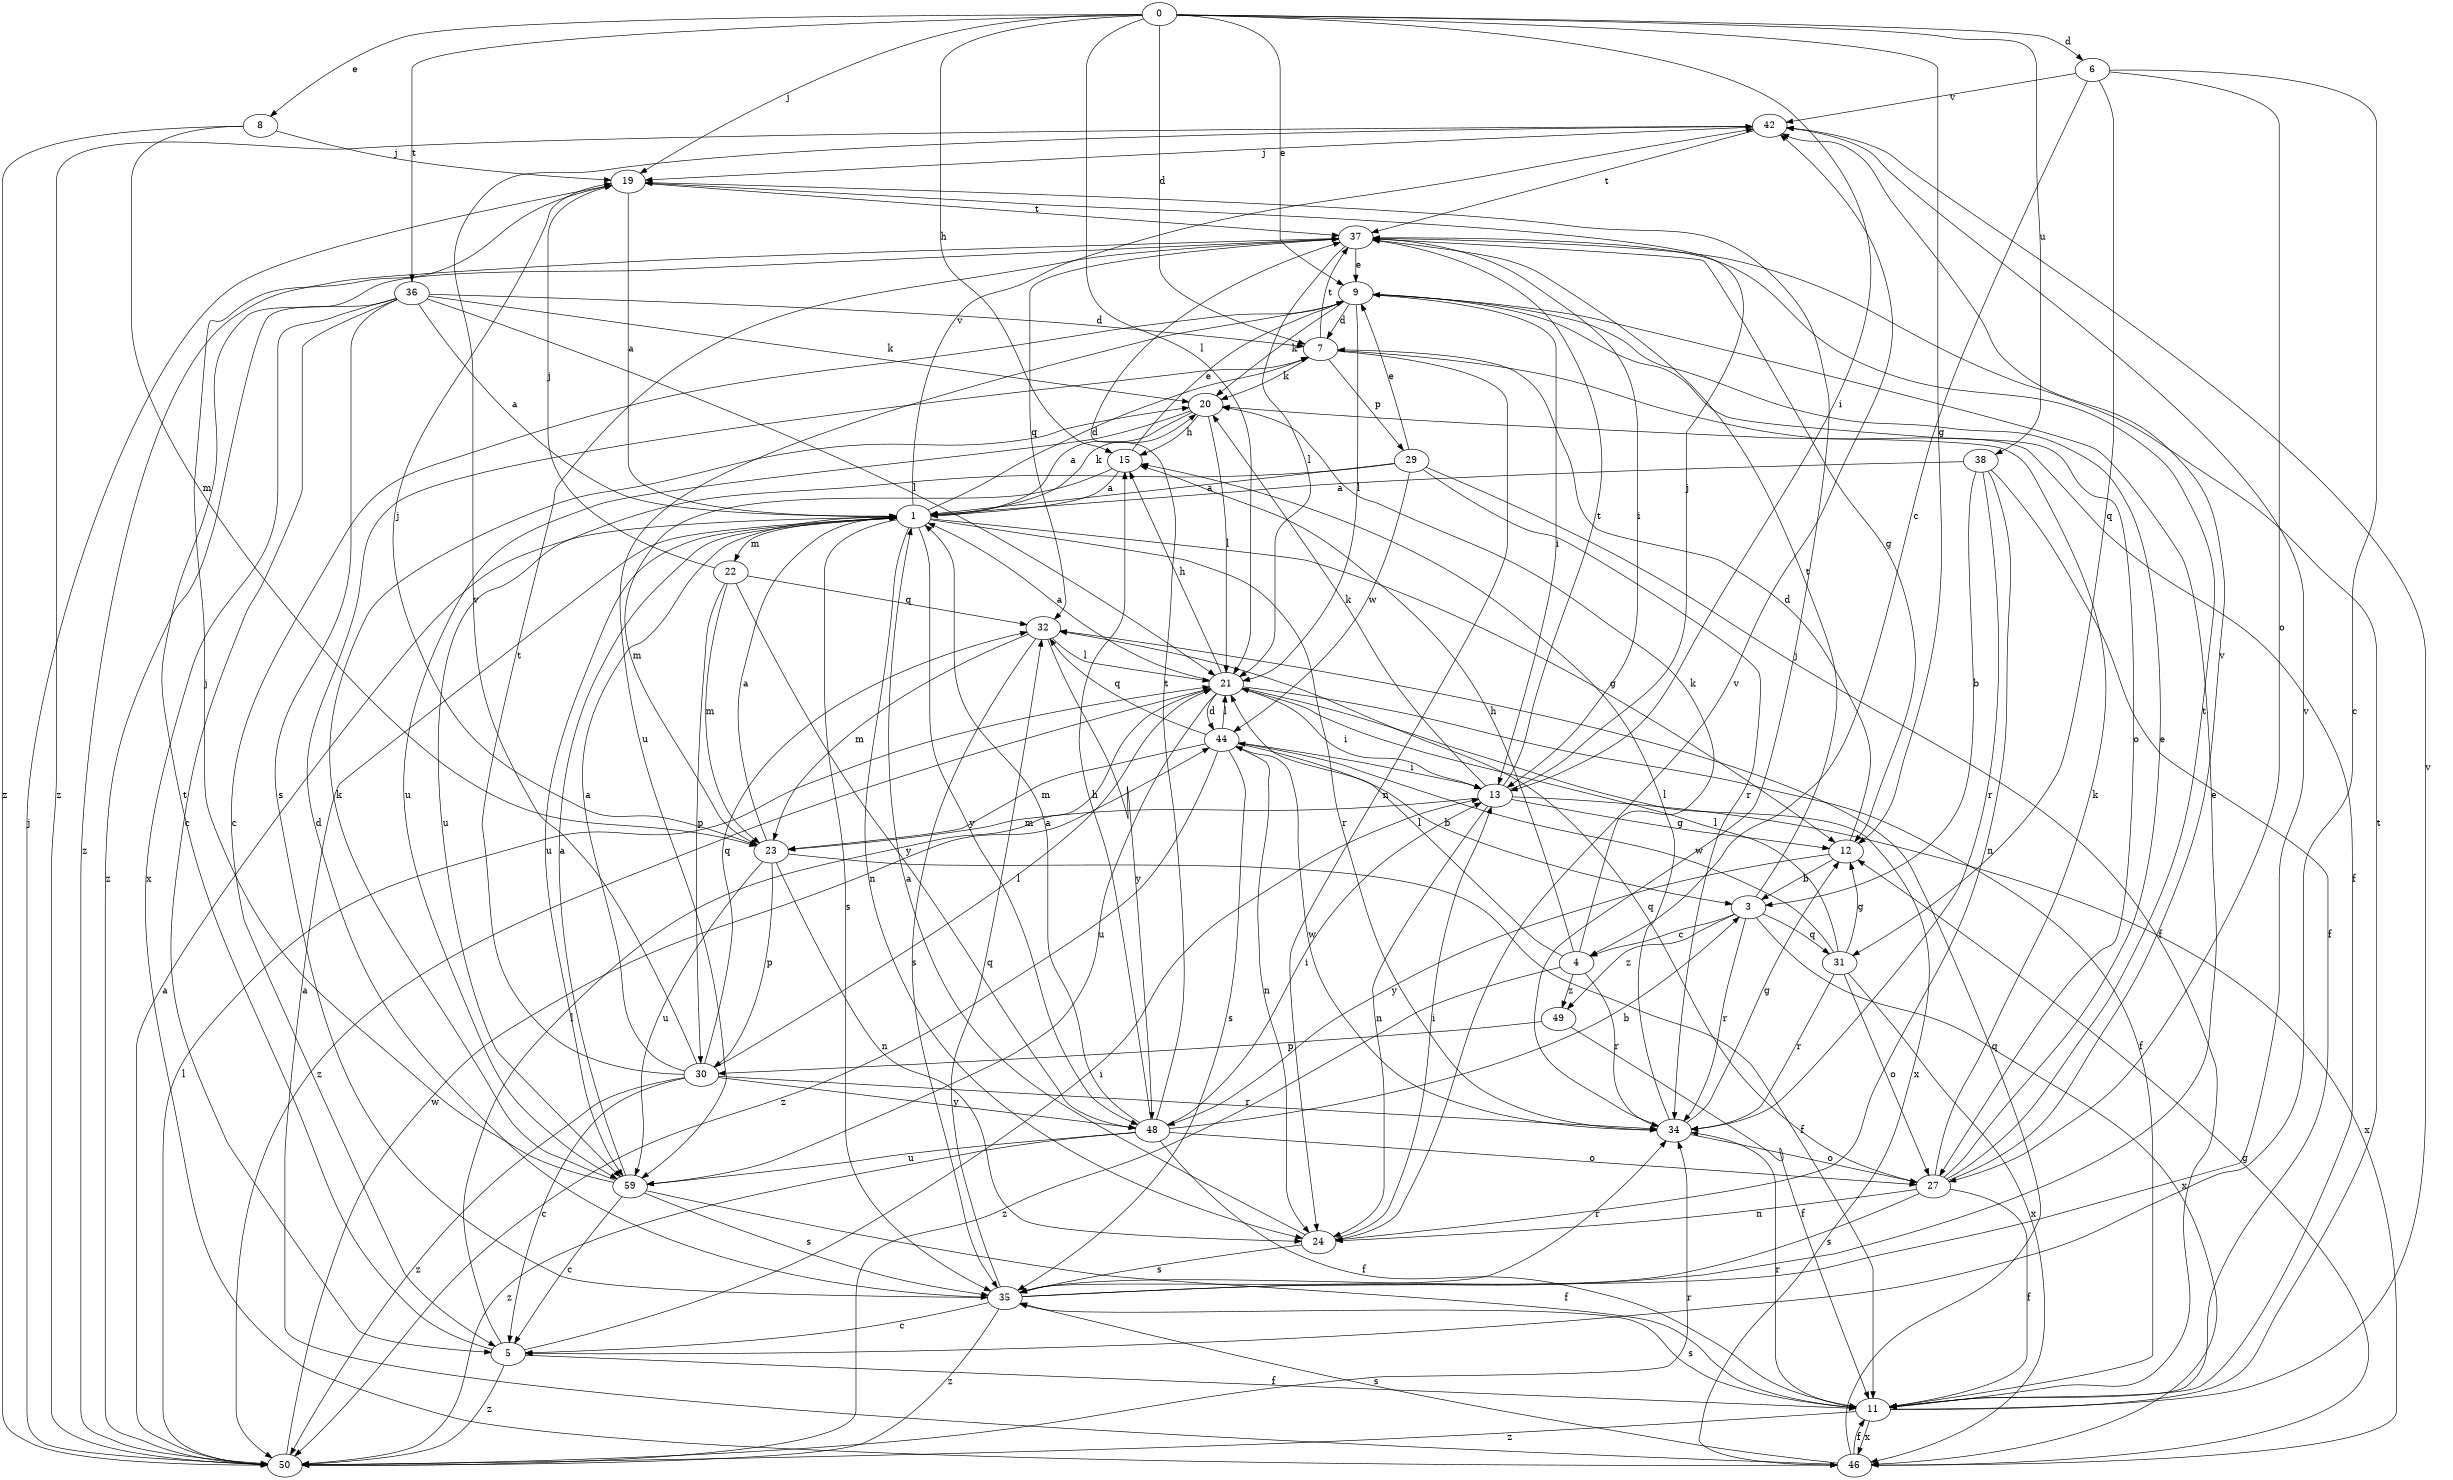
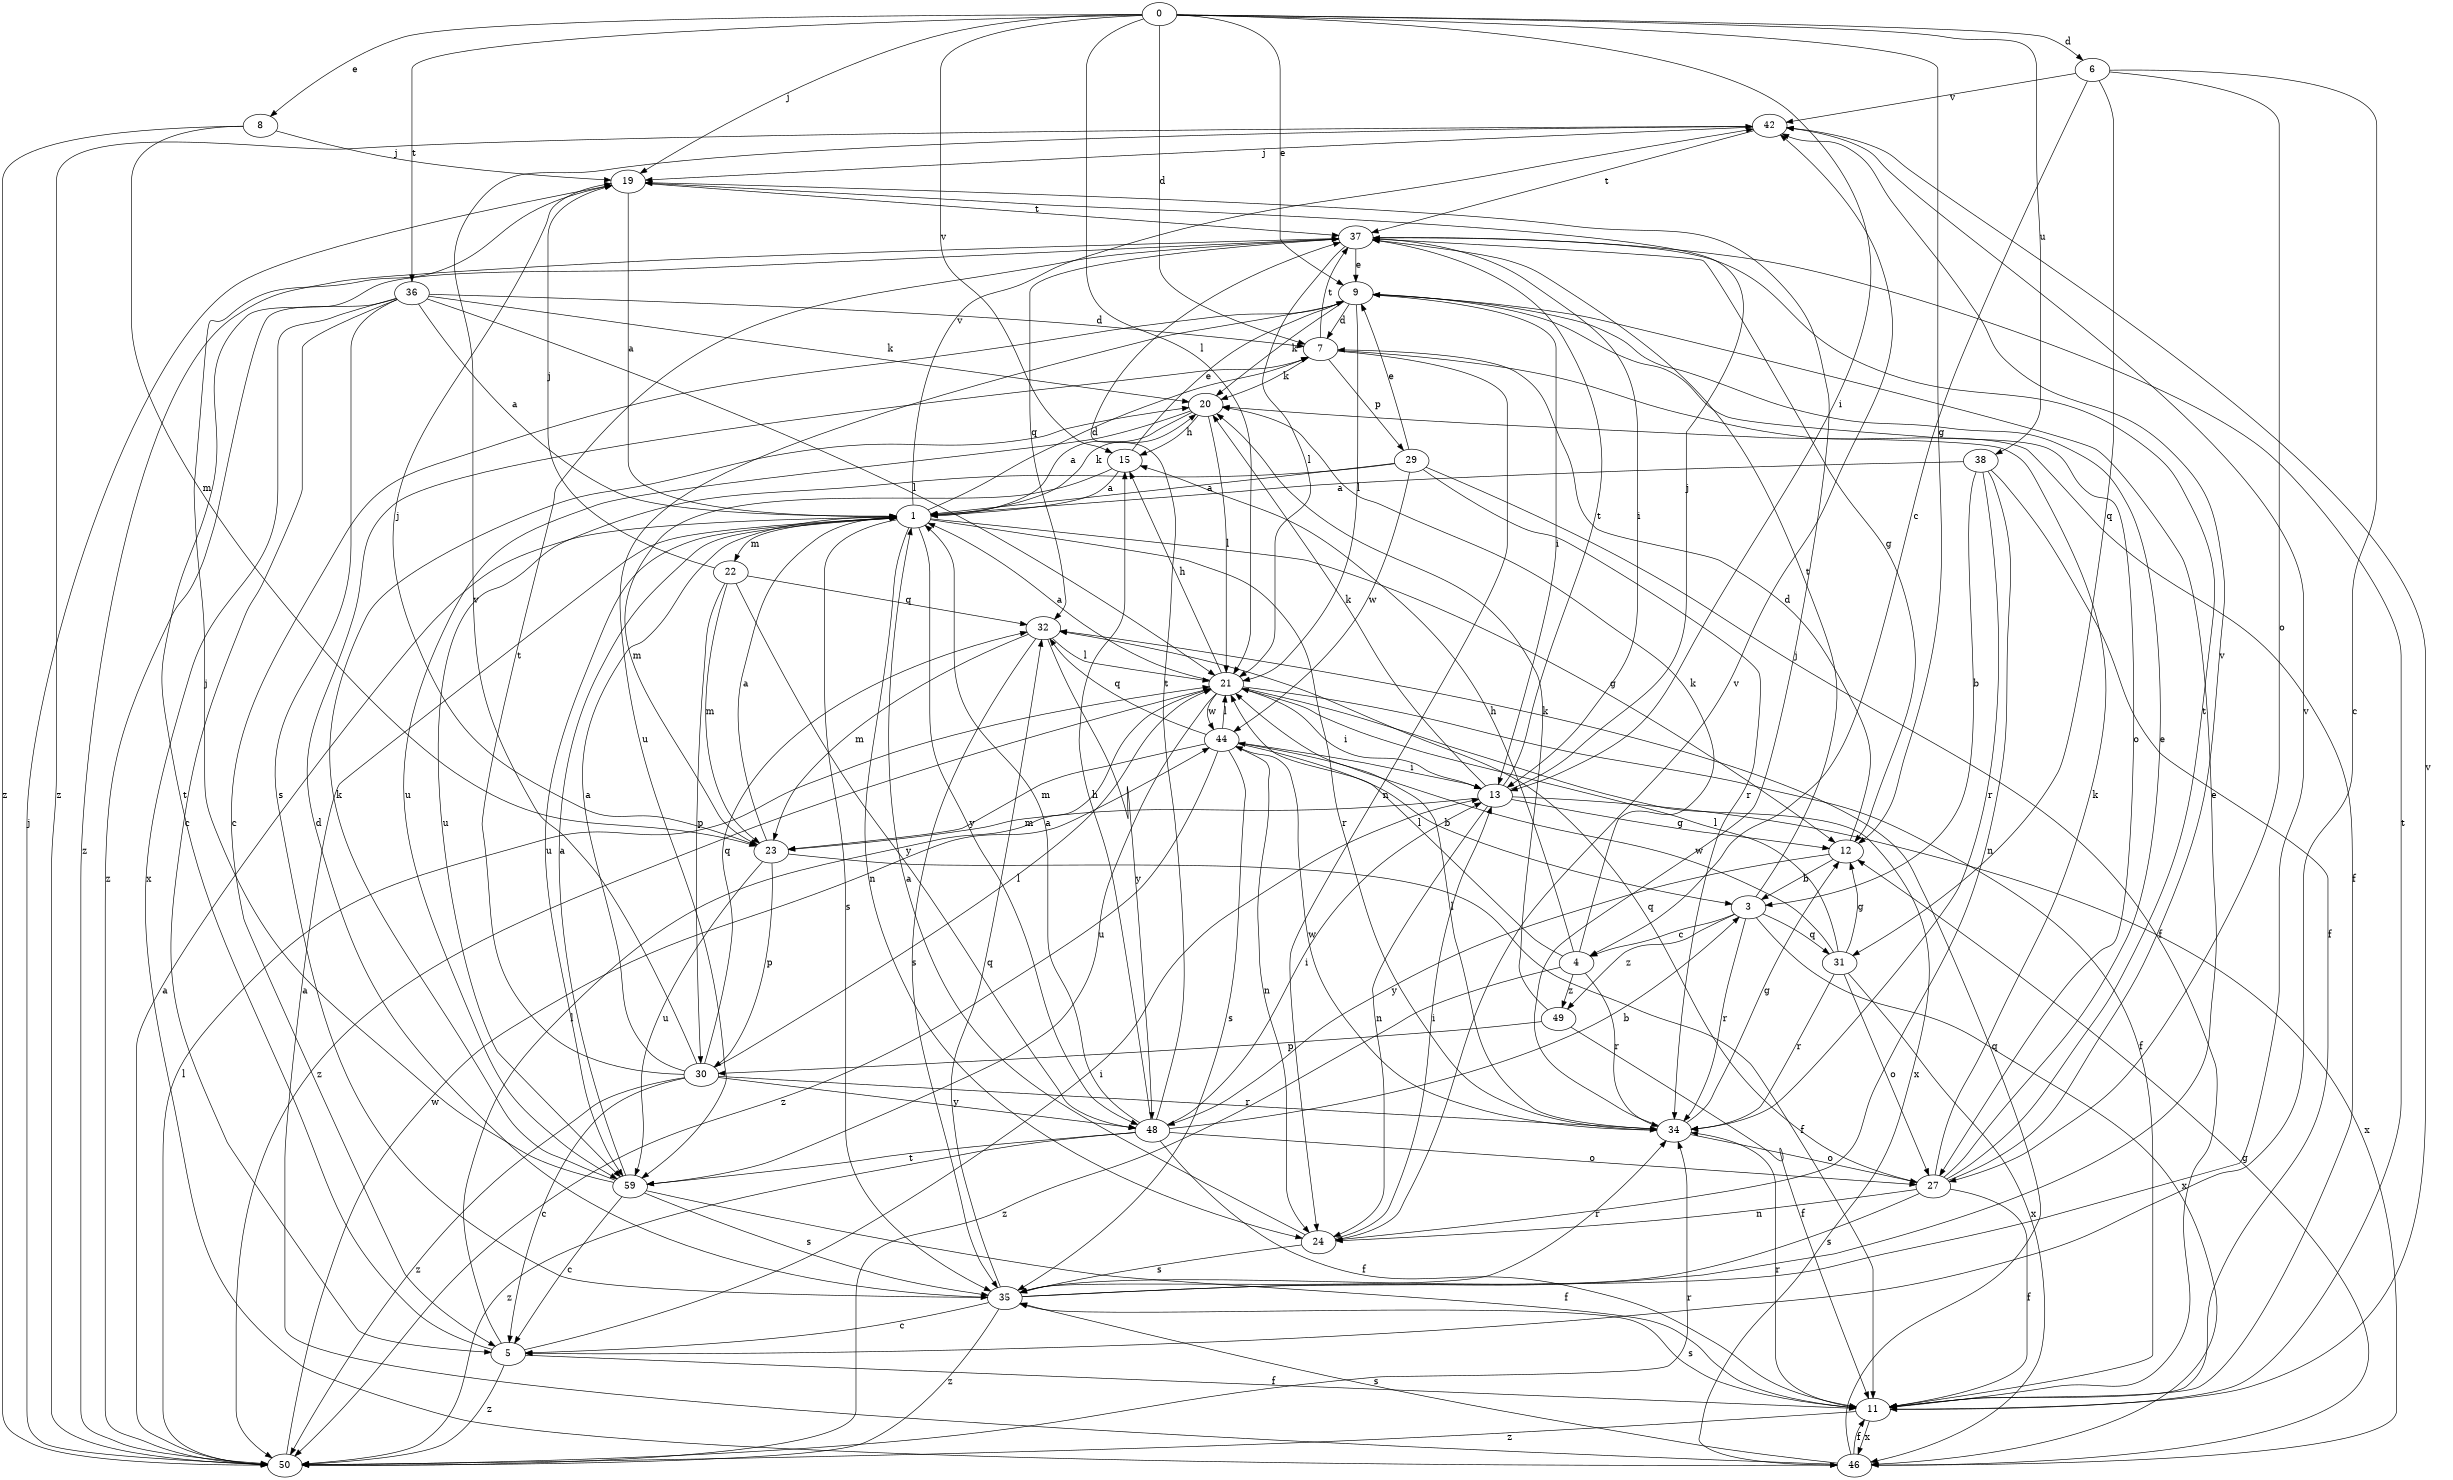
(944, 237) -> (944, 237)
none -> (1509, 630)
(2376, 643) -> (2395, 628)
(1580, 672) -> (1455, 938)
(1212, 712) -> (1212, 712)
(979, 1126) -> none
(911, 1159) -> (911, 1159)
